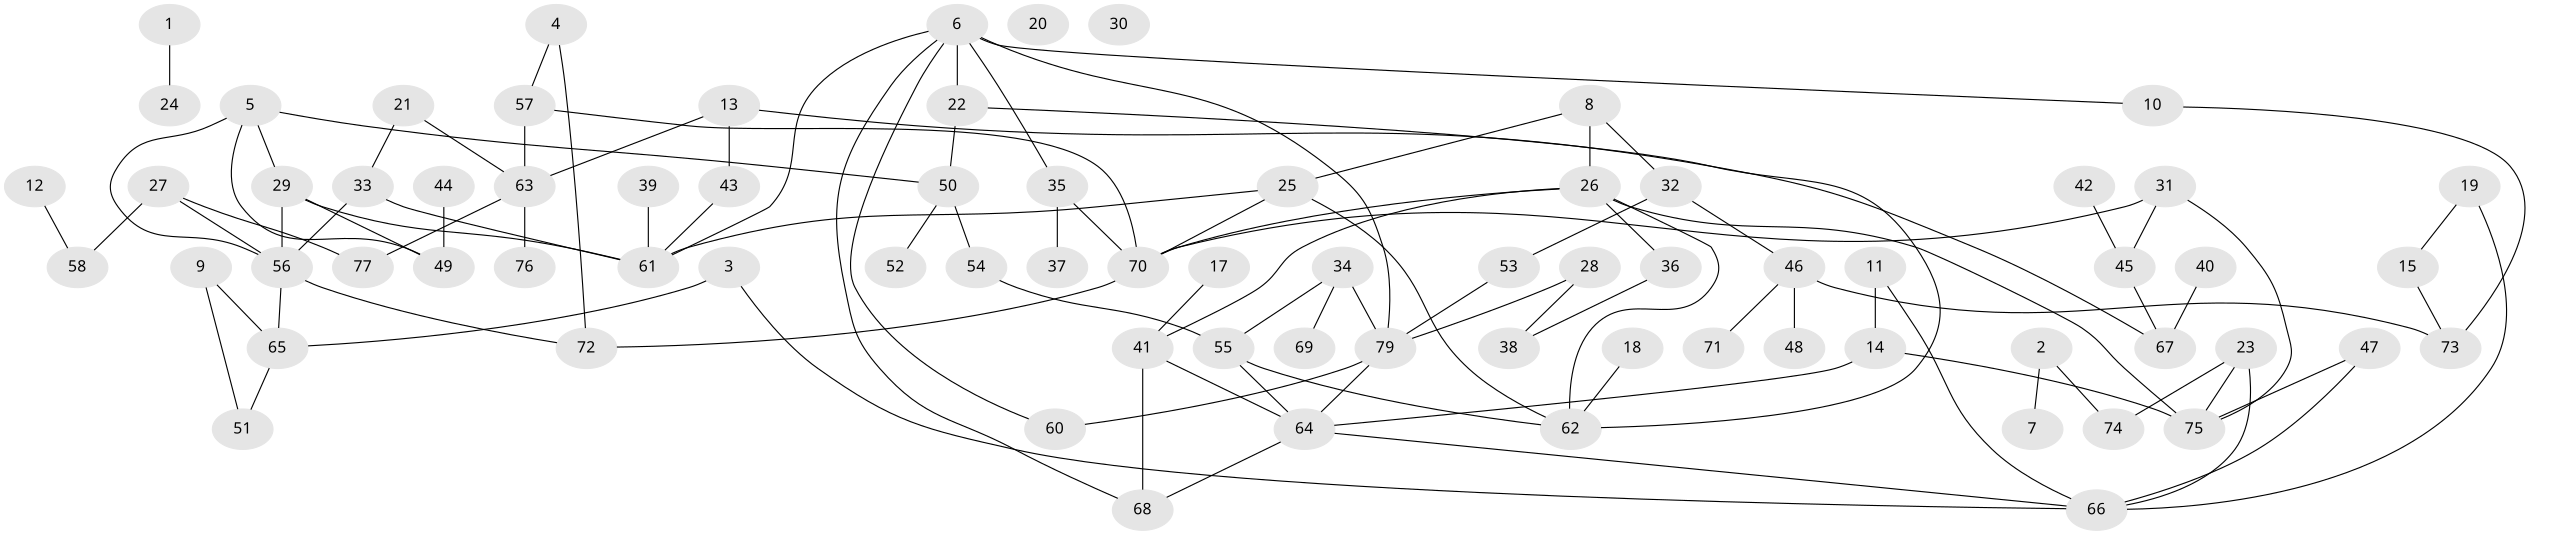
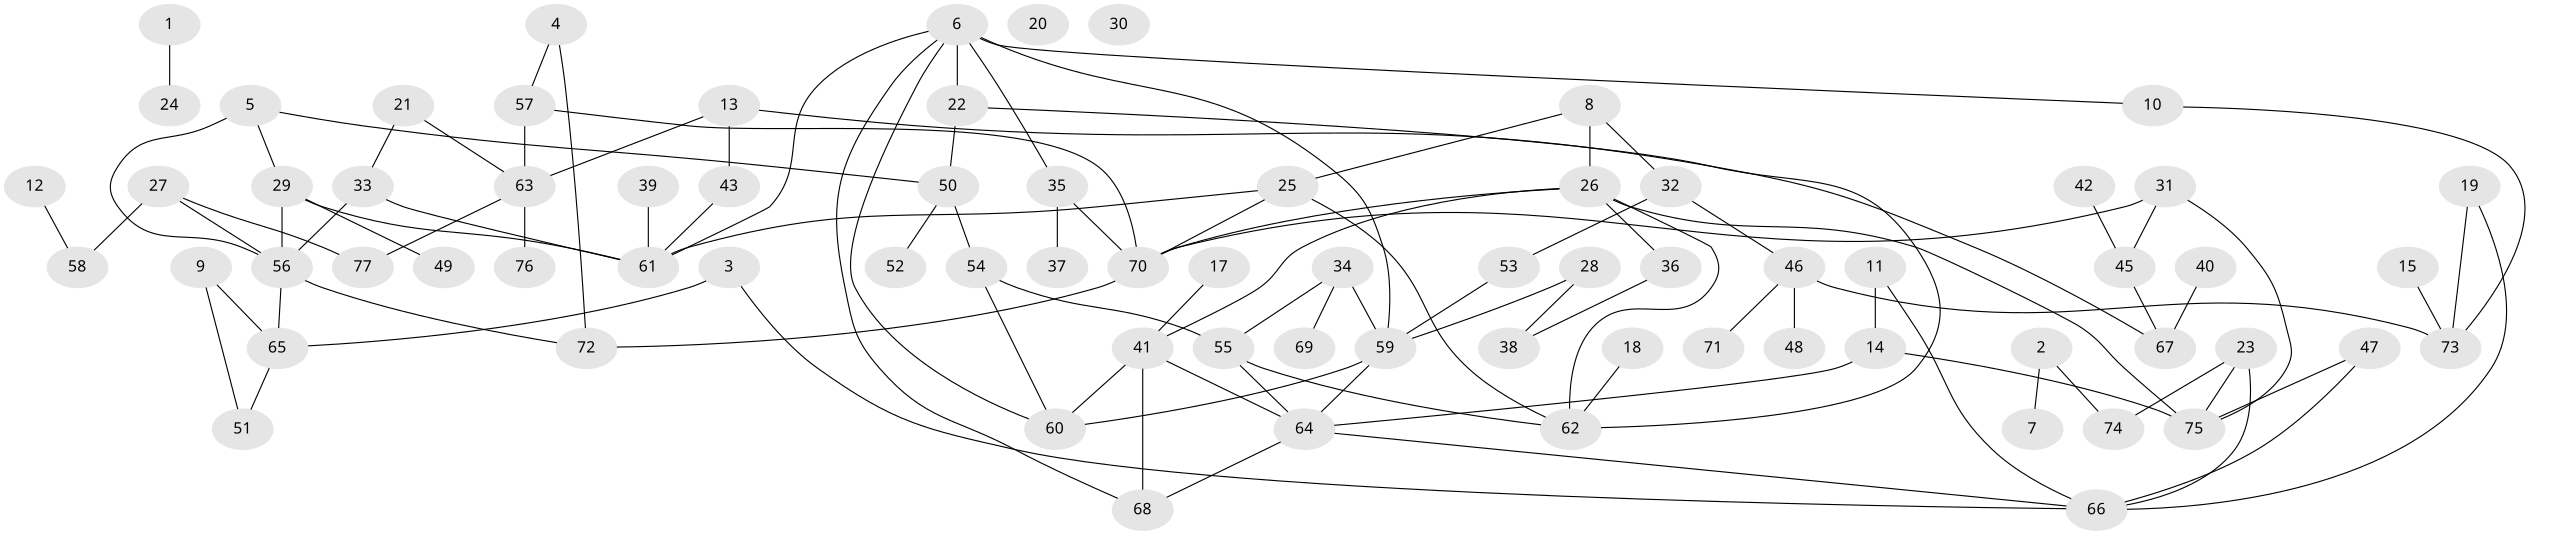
(444, 187) -> none
(250, 215) -> none
(2439, 227) -> (2460, 267)
none -> (1016, 348)
(1385, 348) -> (1385, 348)
none -> (1099, 389)
